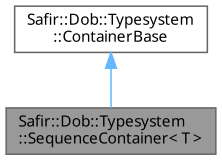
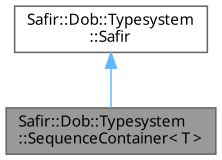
(111, 29) -> (111, 29)
